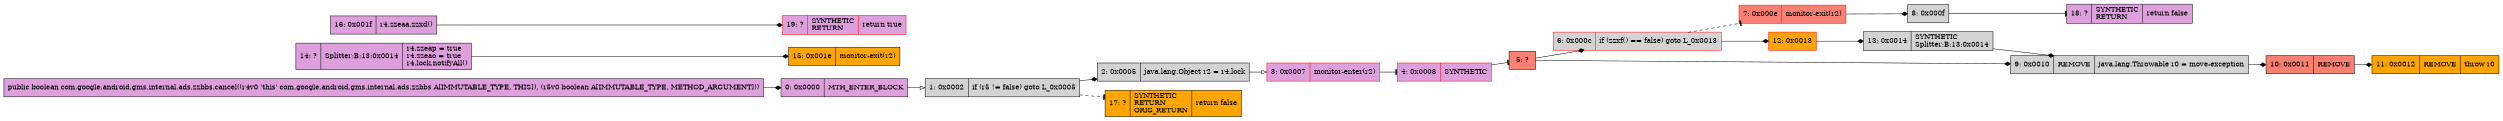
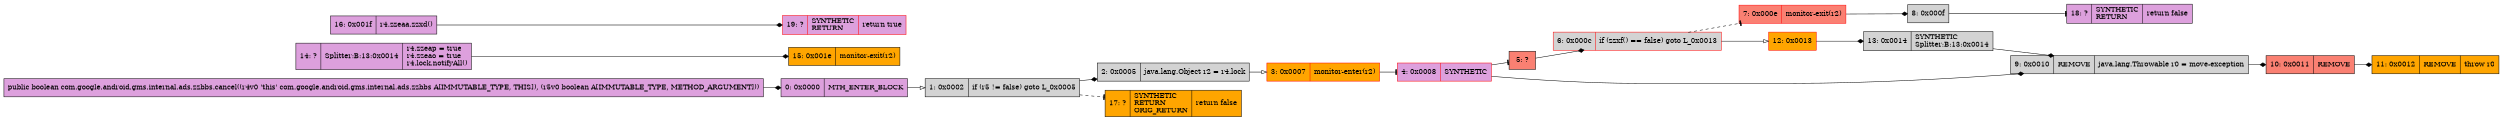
(1742, 41) -> (1742, 41)
(1770, 62) -> (1755, 83)
(1323, 72) -> (1323, 72)
